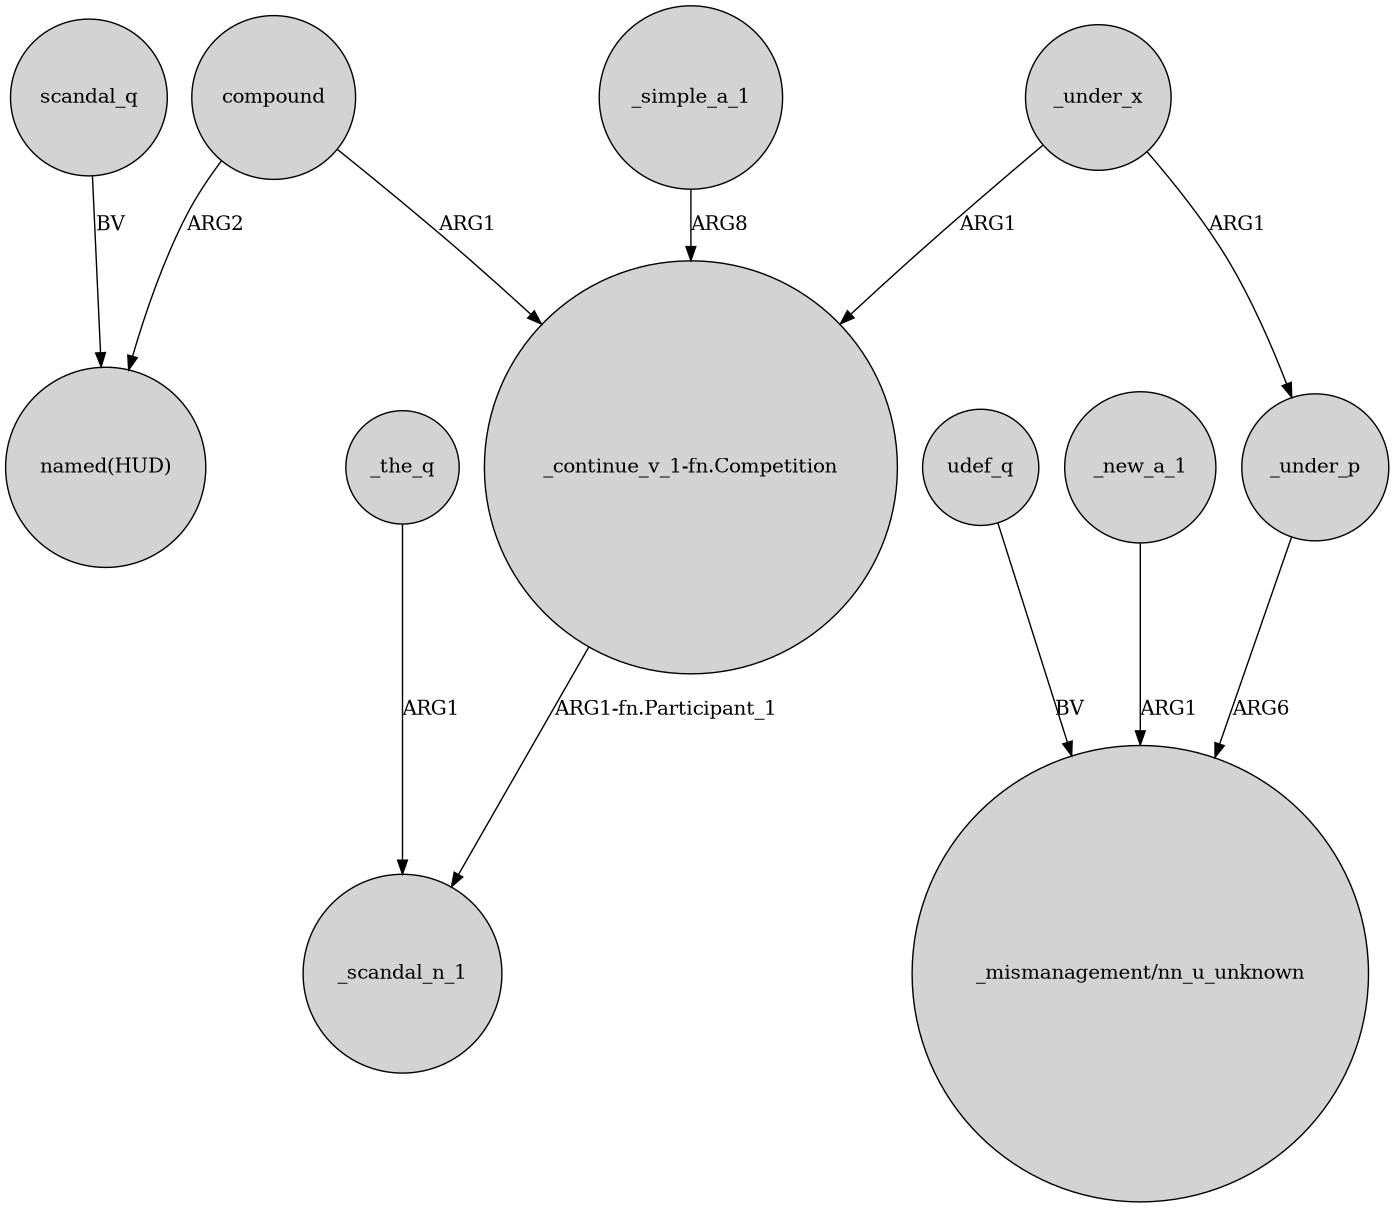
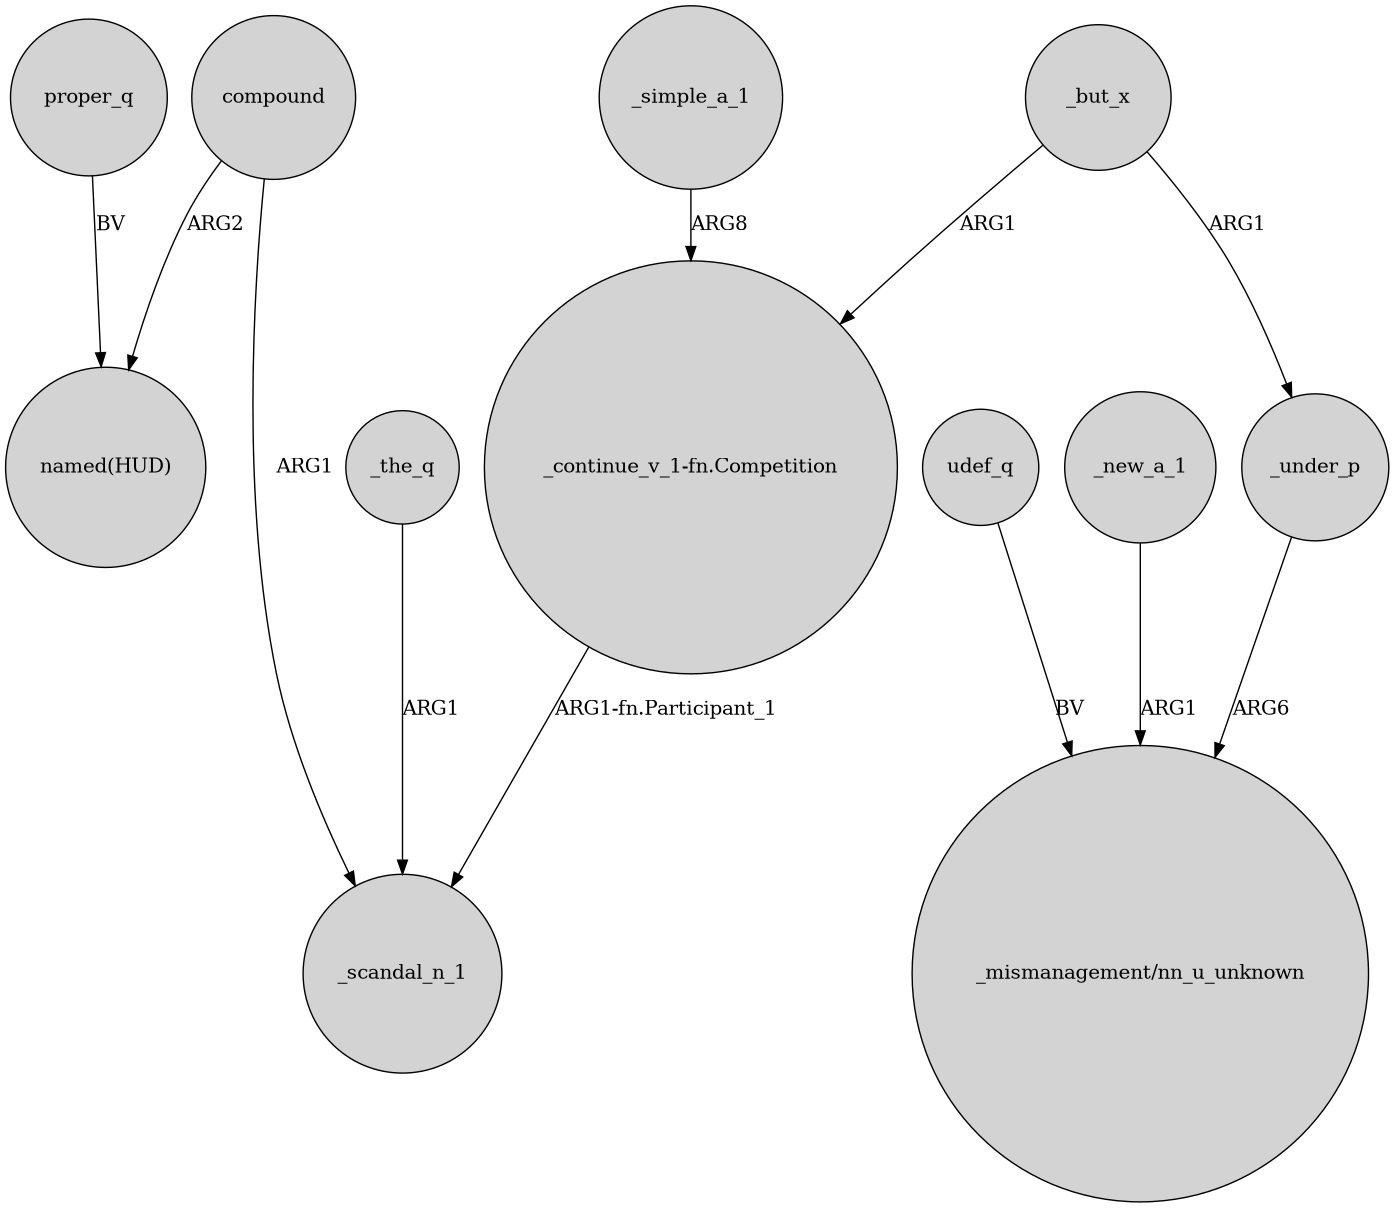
(89, 97) -> (89, 97)
(1098, 97) -> (1098, 97)
(436, 230) -> (258, 533)
